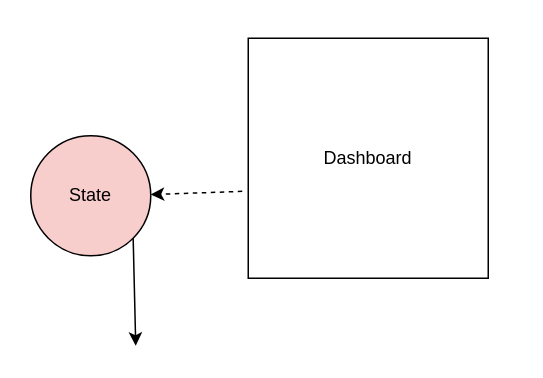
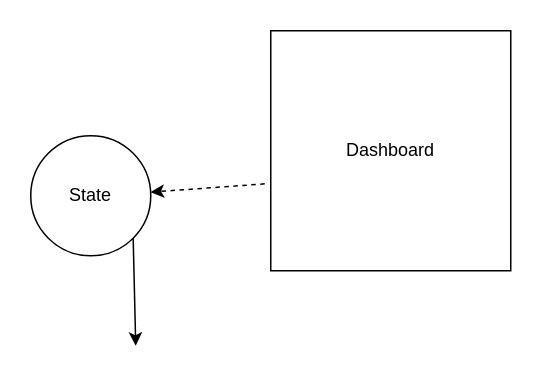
(368, 158) -> (391, 151)
(91, 196) -> (91, 196)
